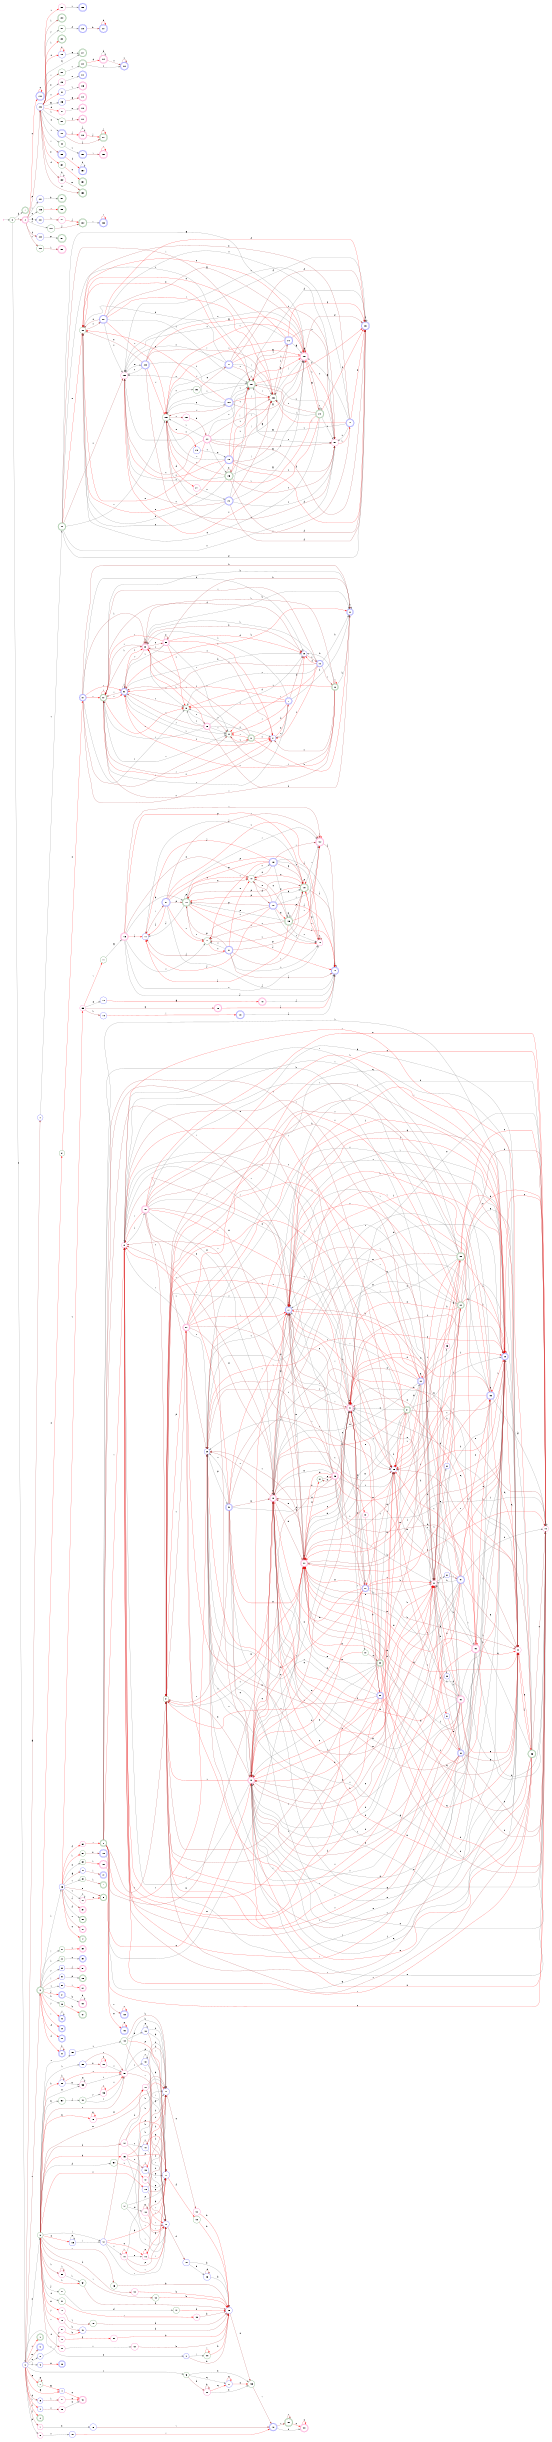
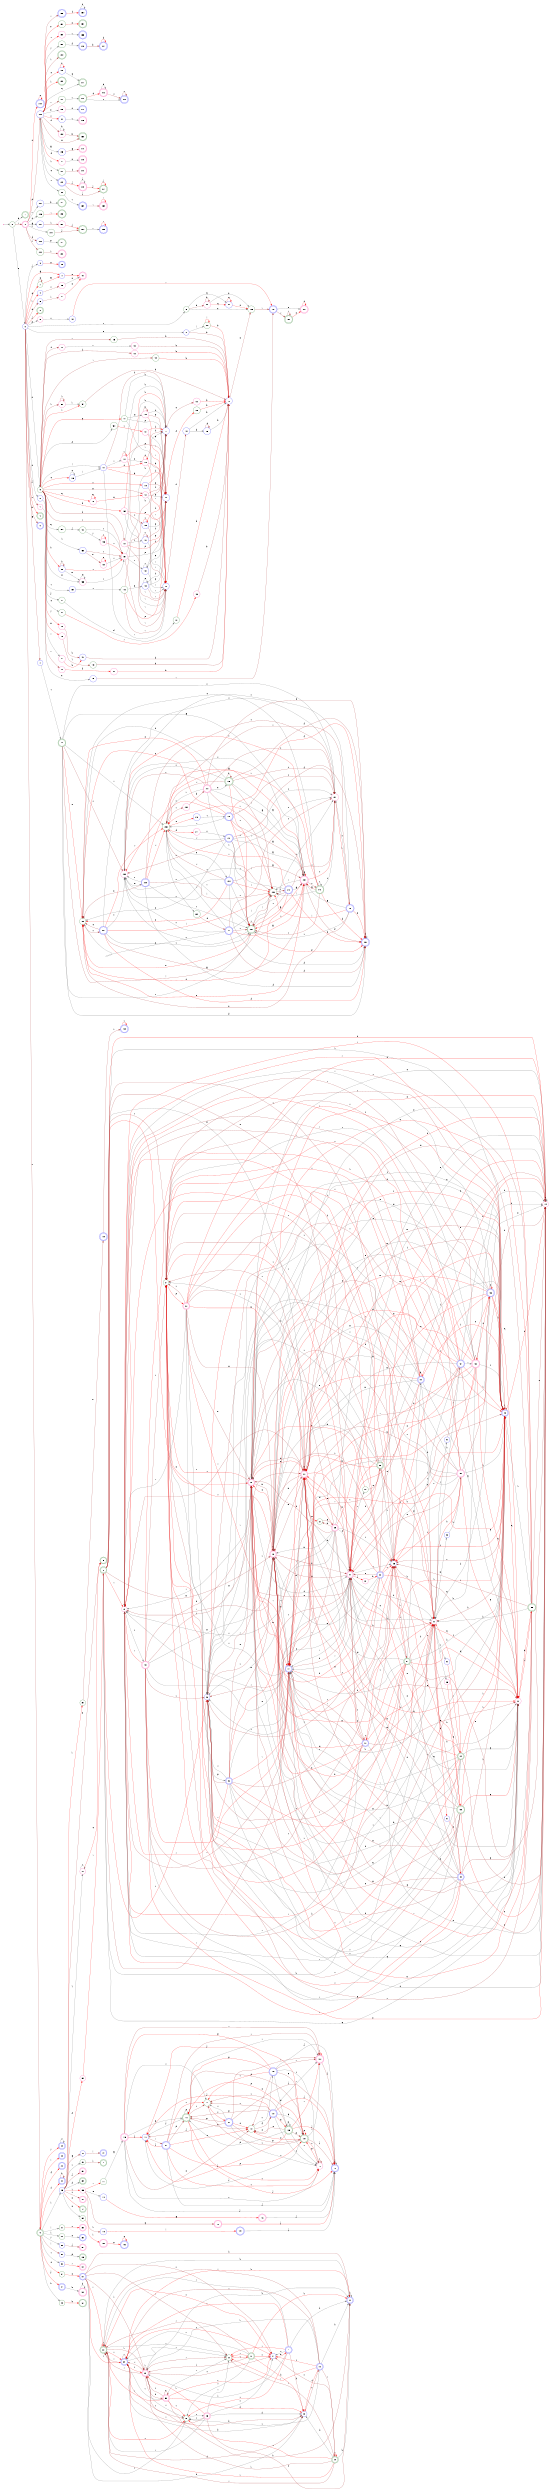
none -> (56, 424)
